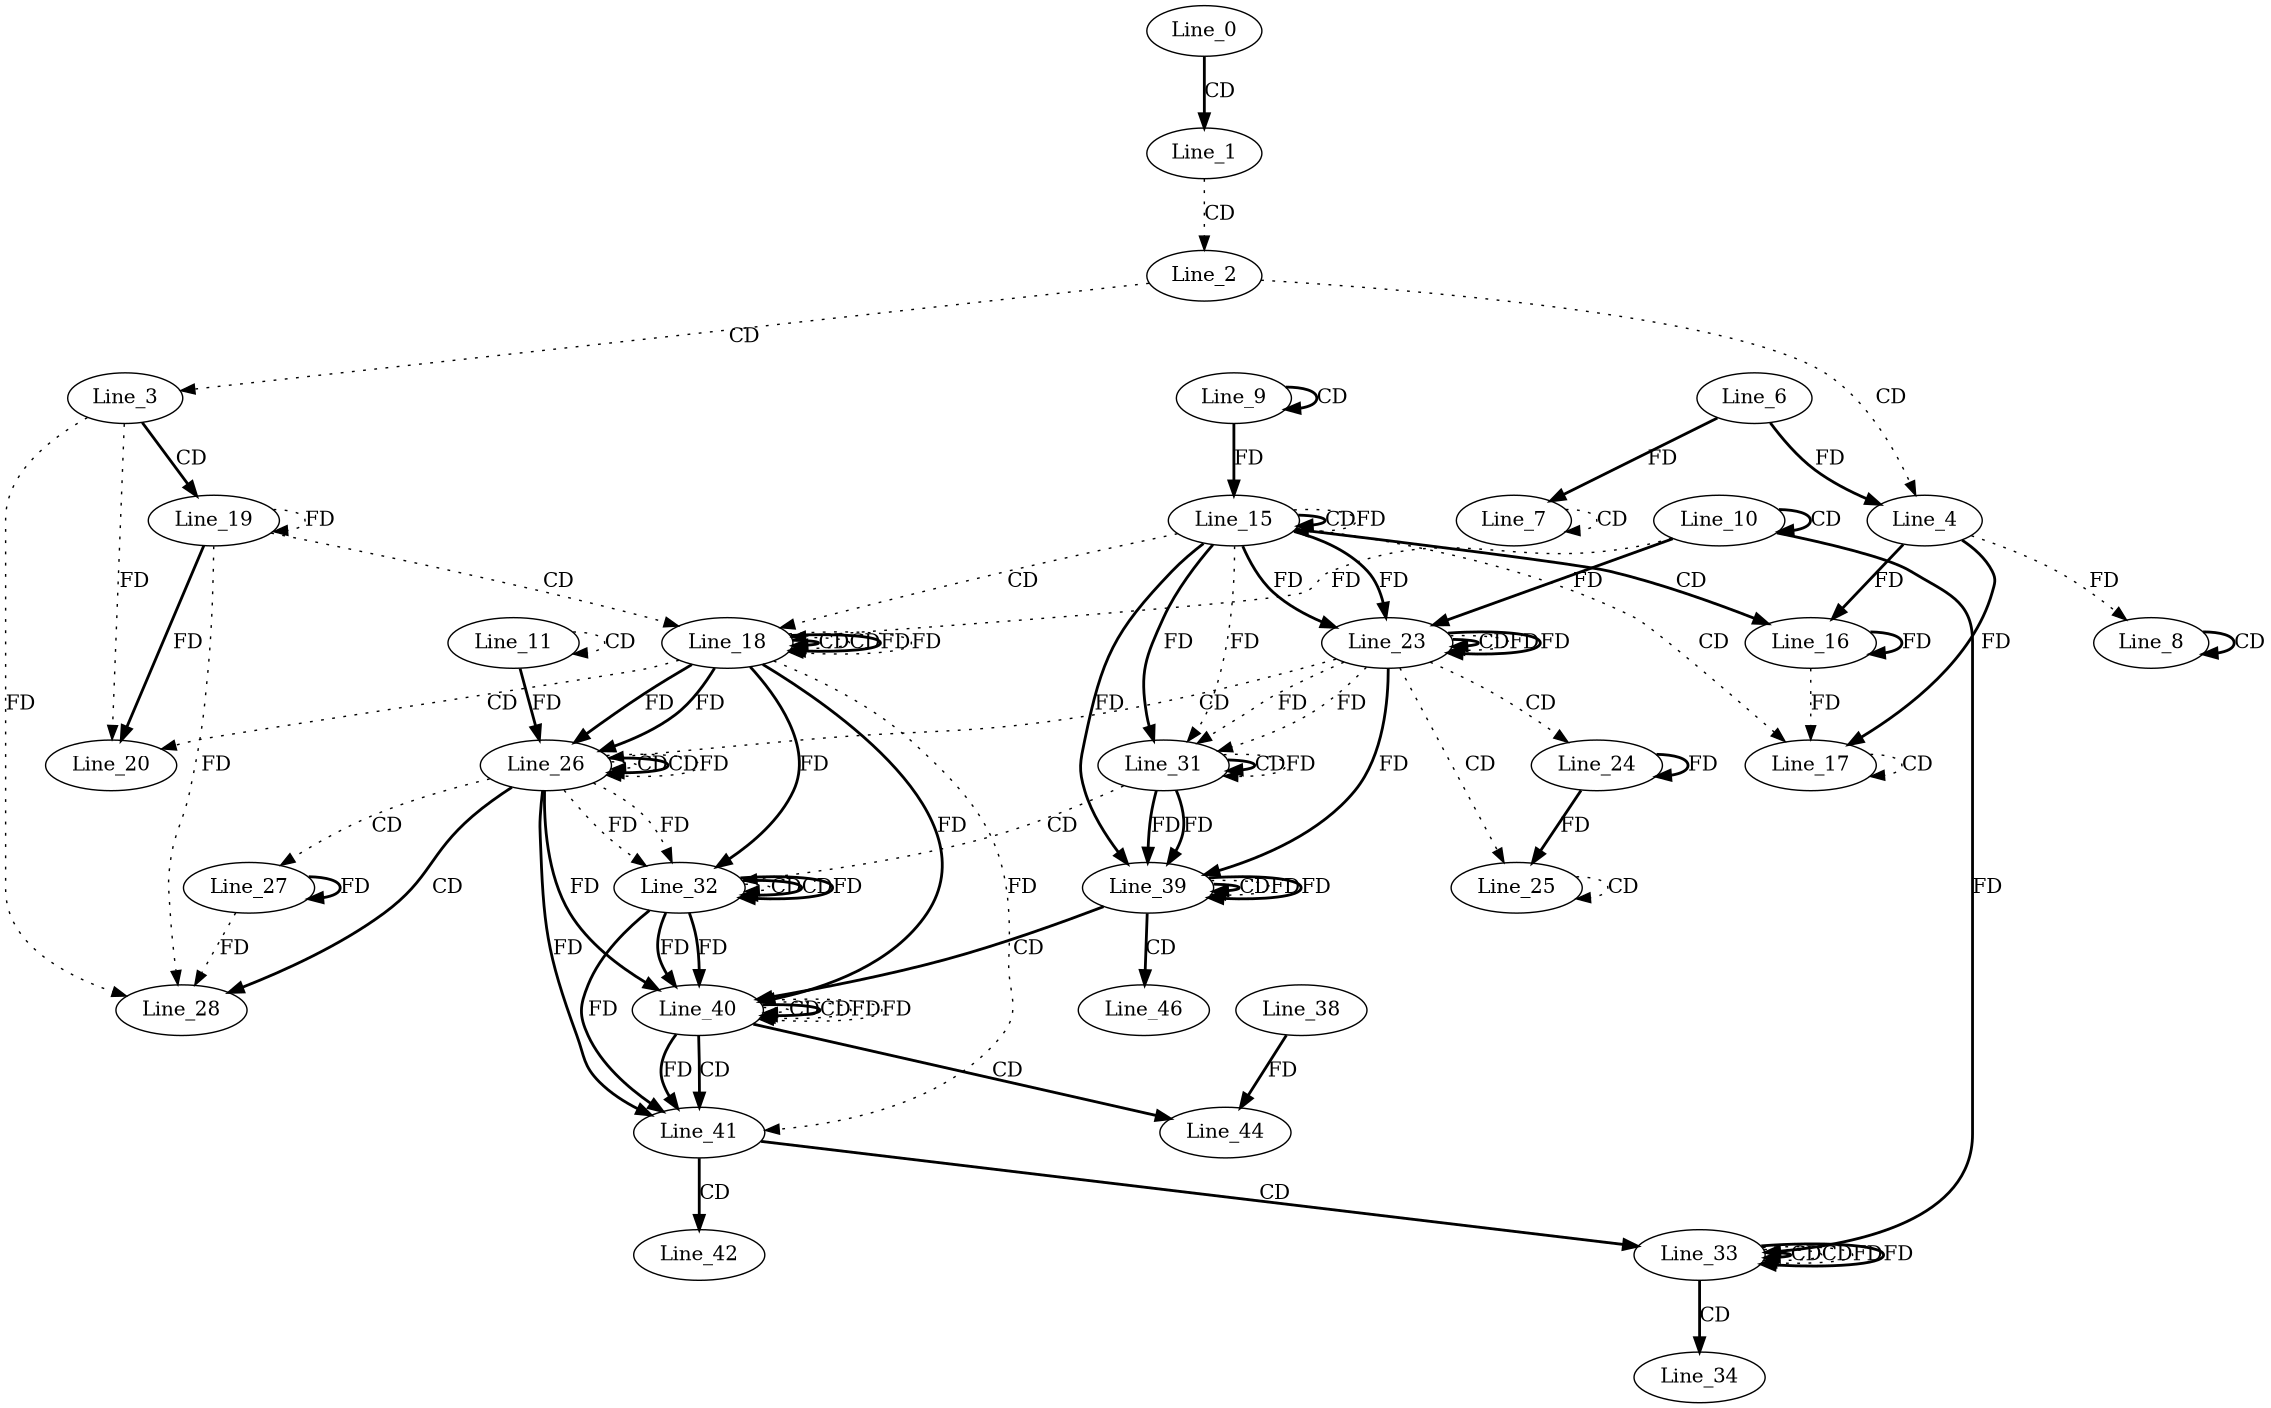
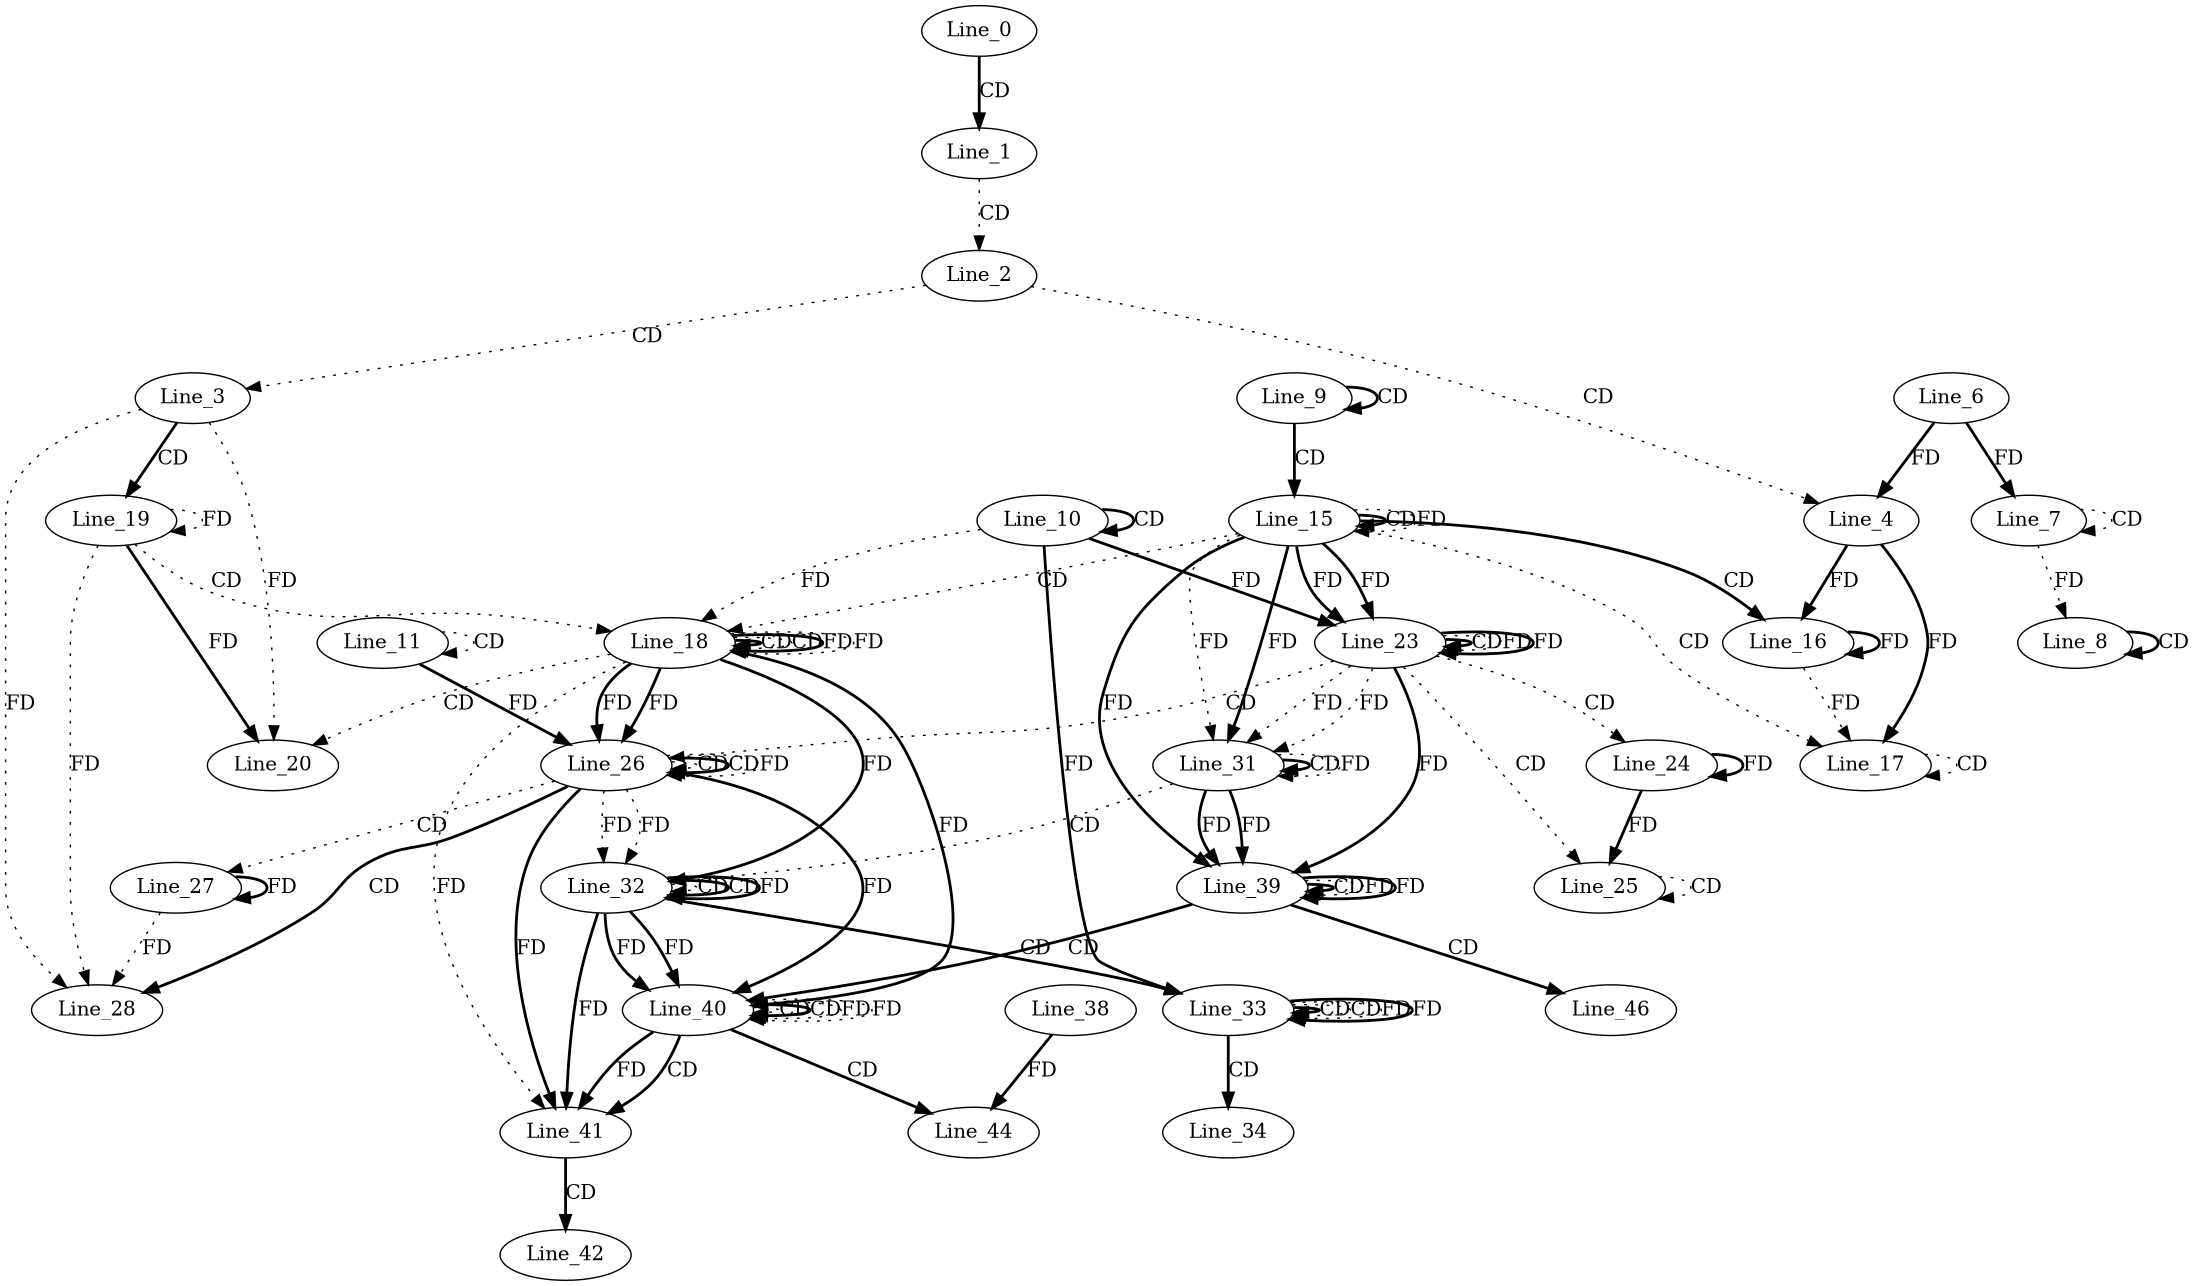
(1249, 459) -> (1310, 459)
(2047, 566) -> (2049, 575)
(1192, 1193) -> (917, 941)
